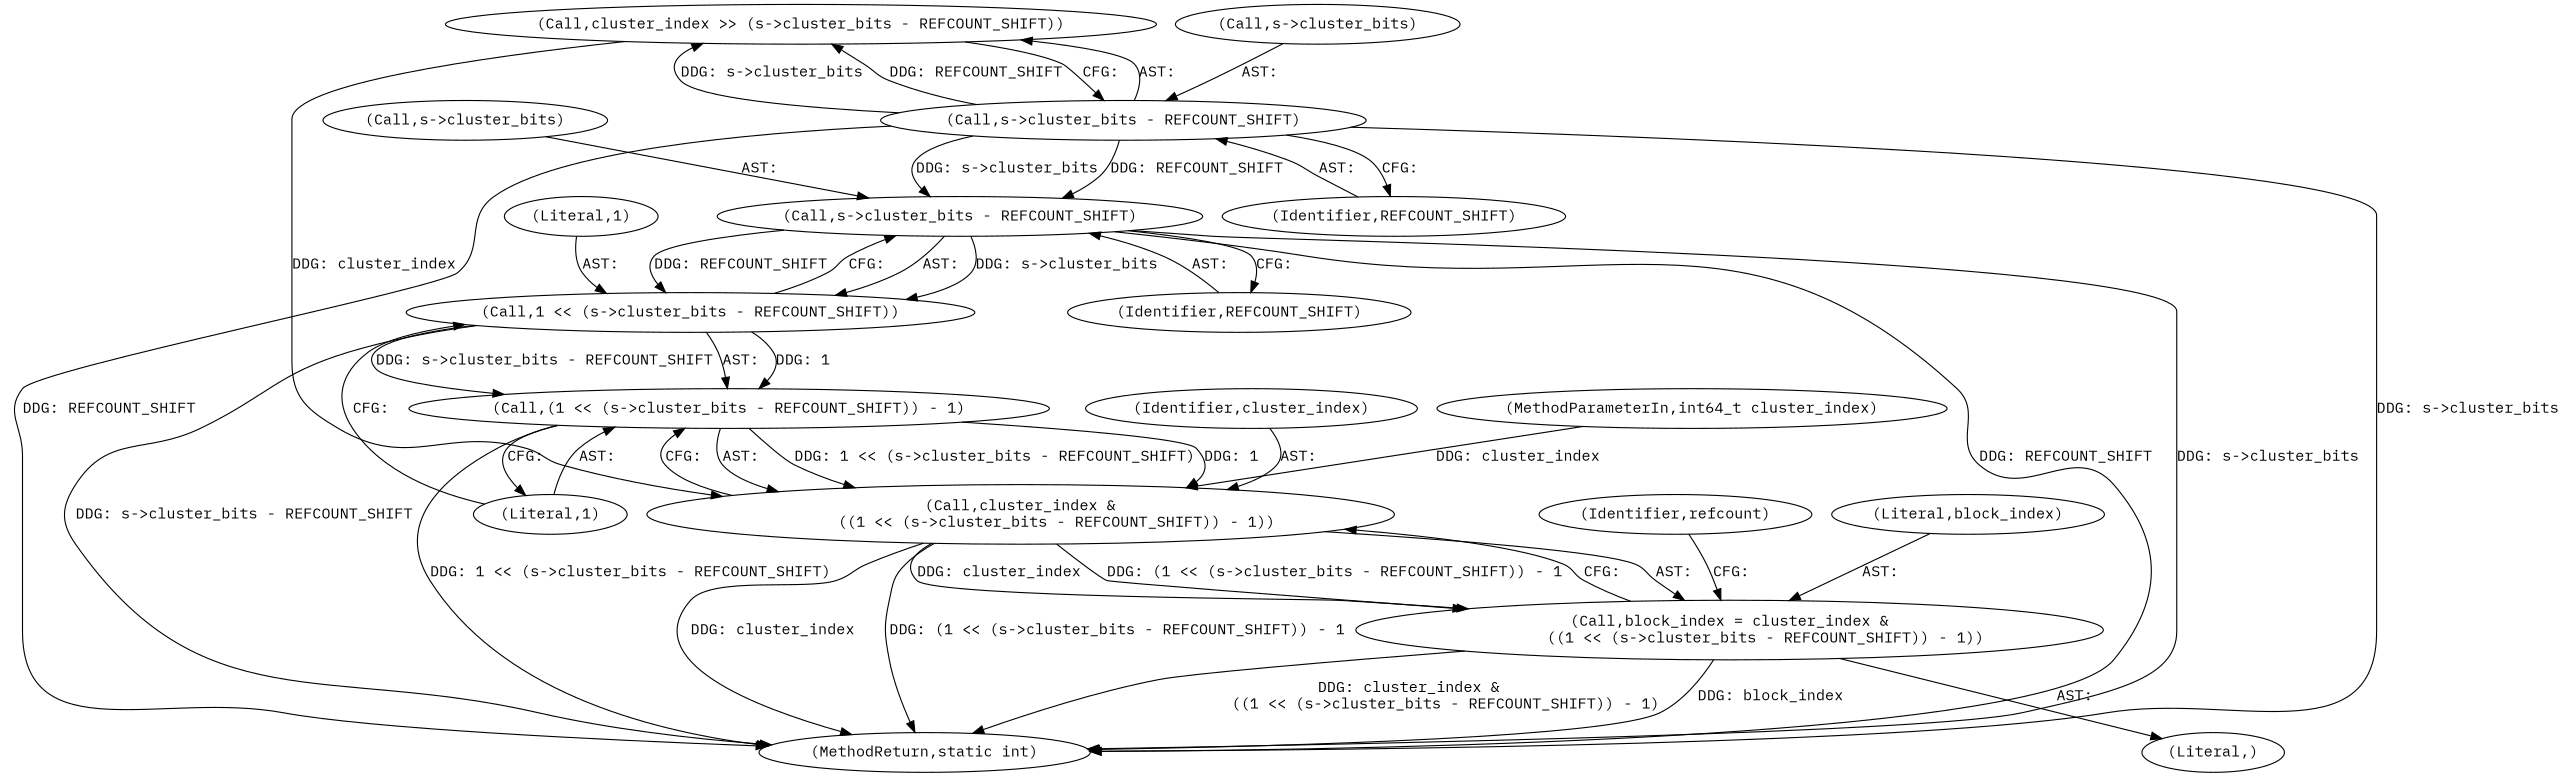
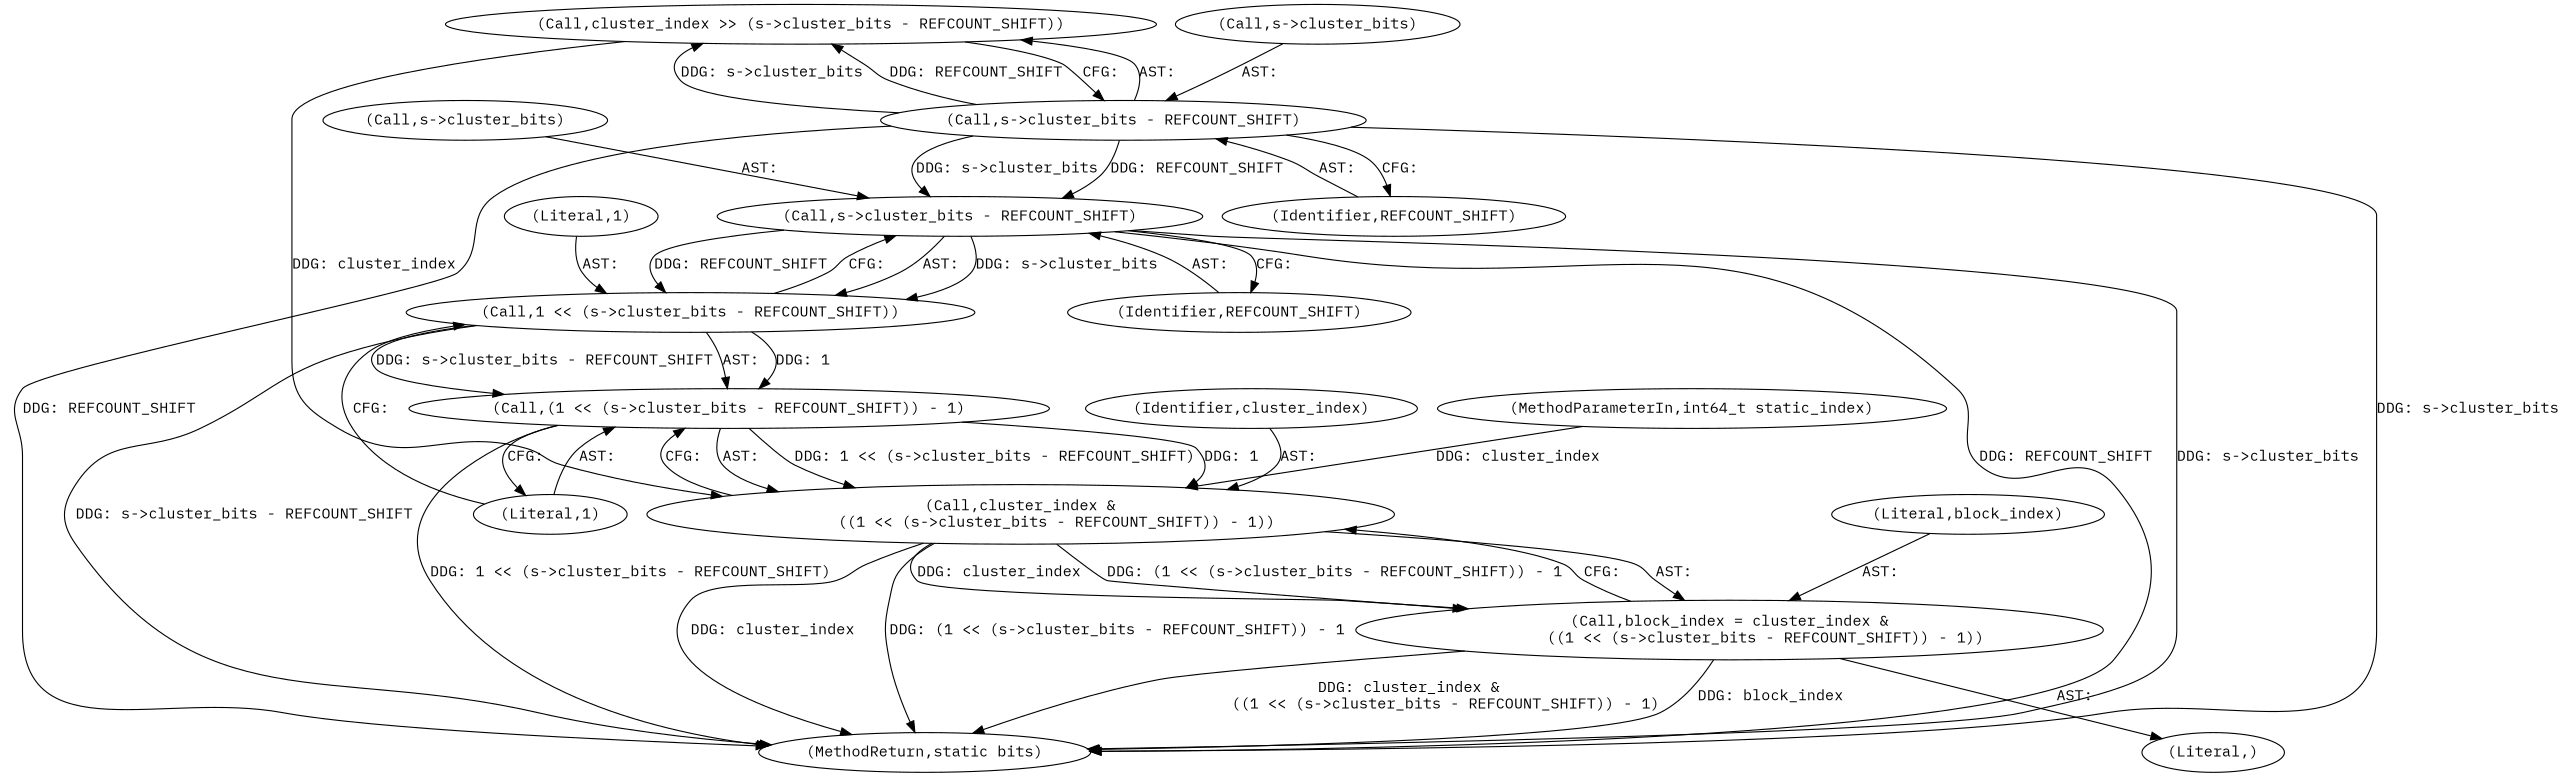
(1692, 409) -> (1692, 409)
(1675, 514) -> none
(925, 752) -> (925, 752)
